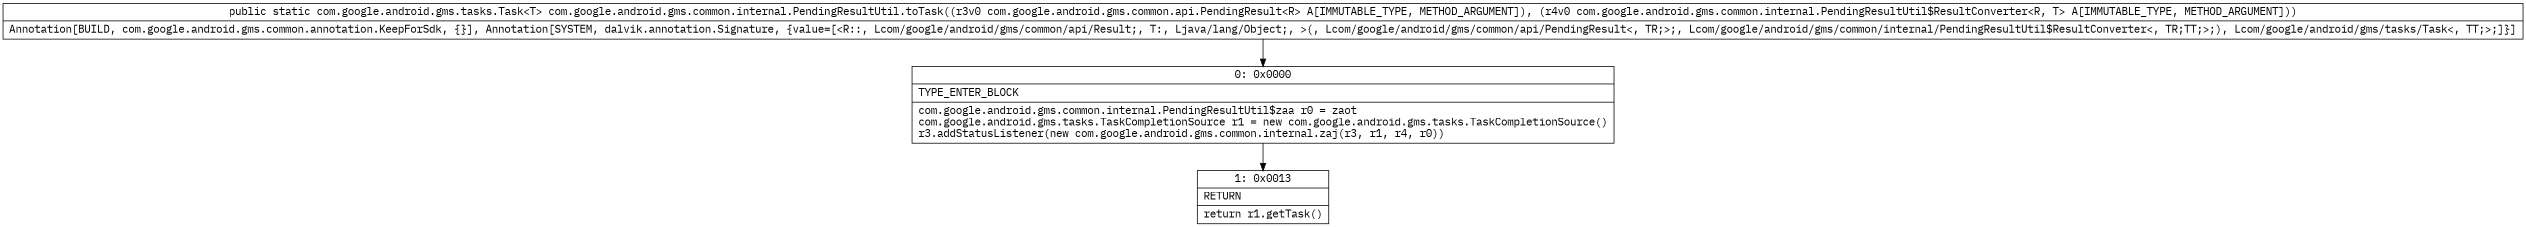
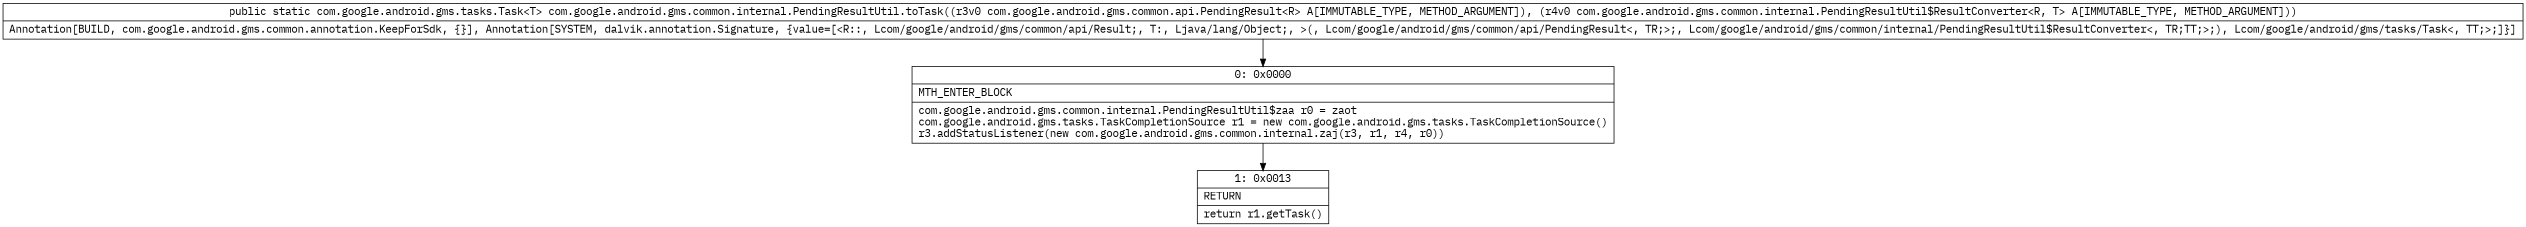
(969, 93) -> (965, 93)
